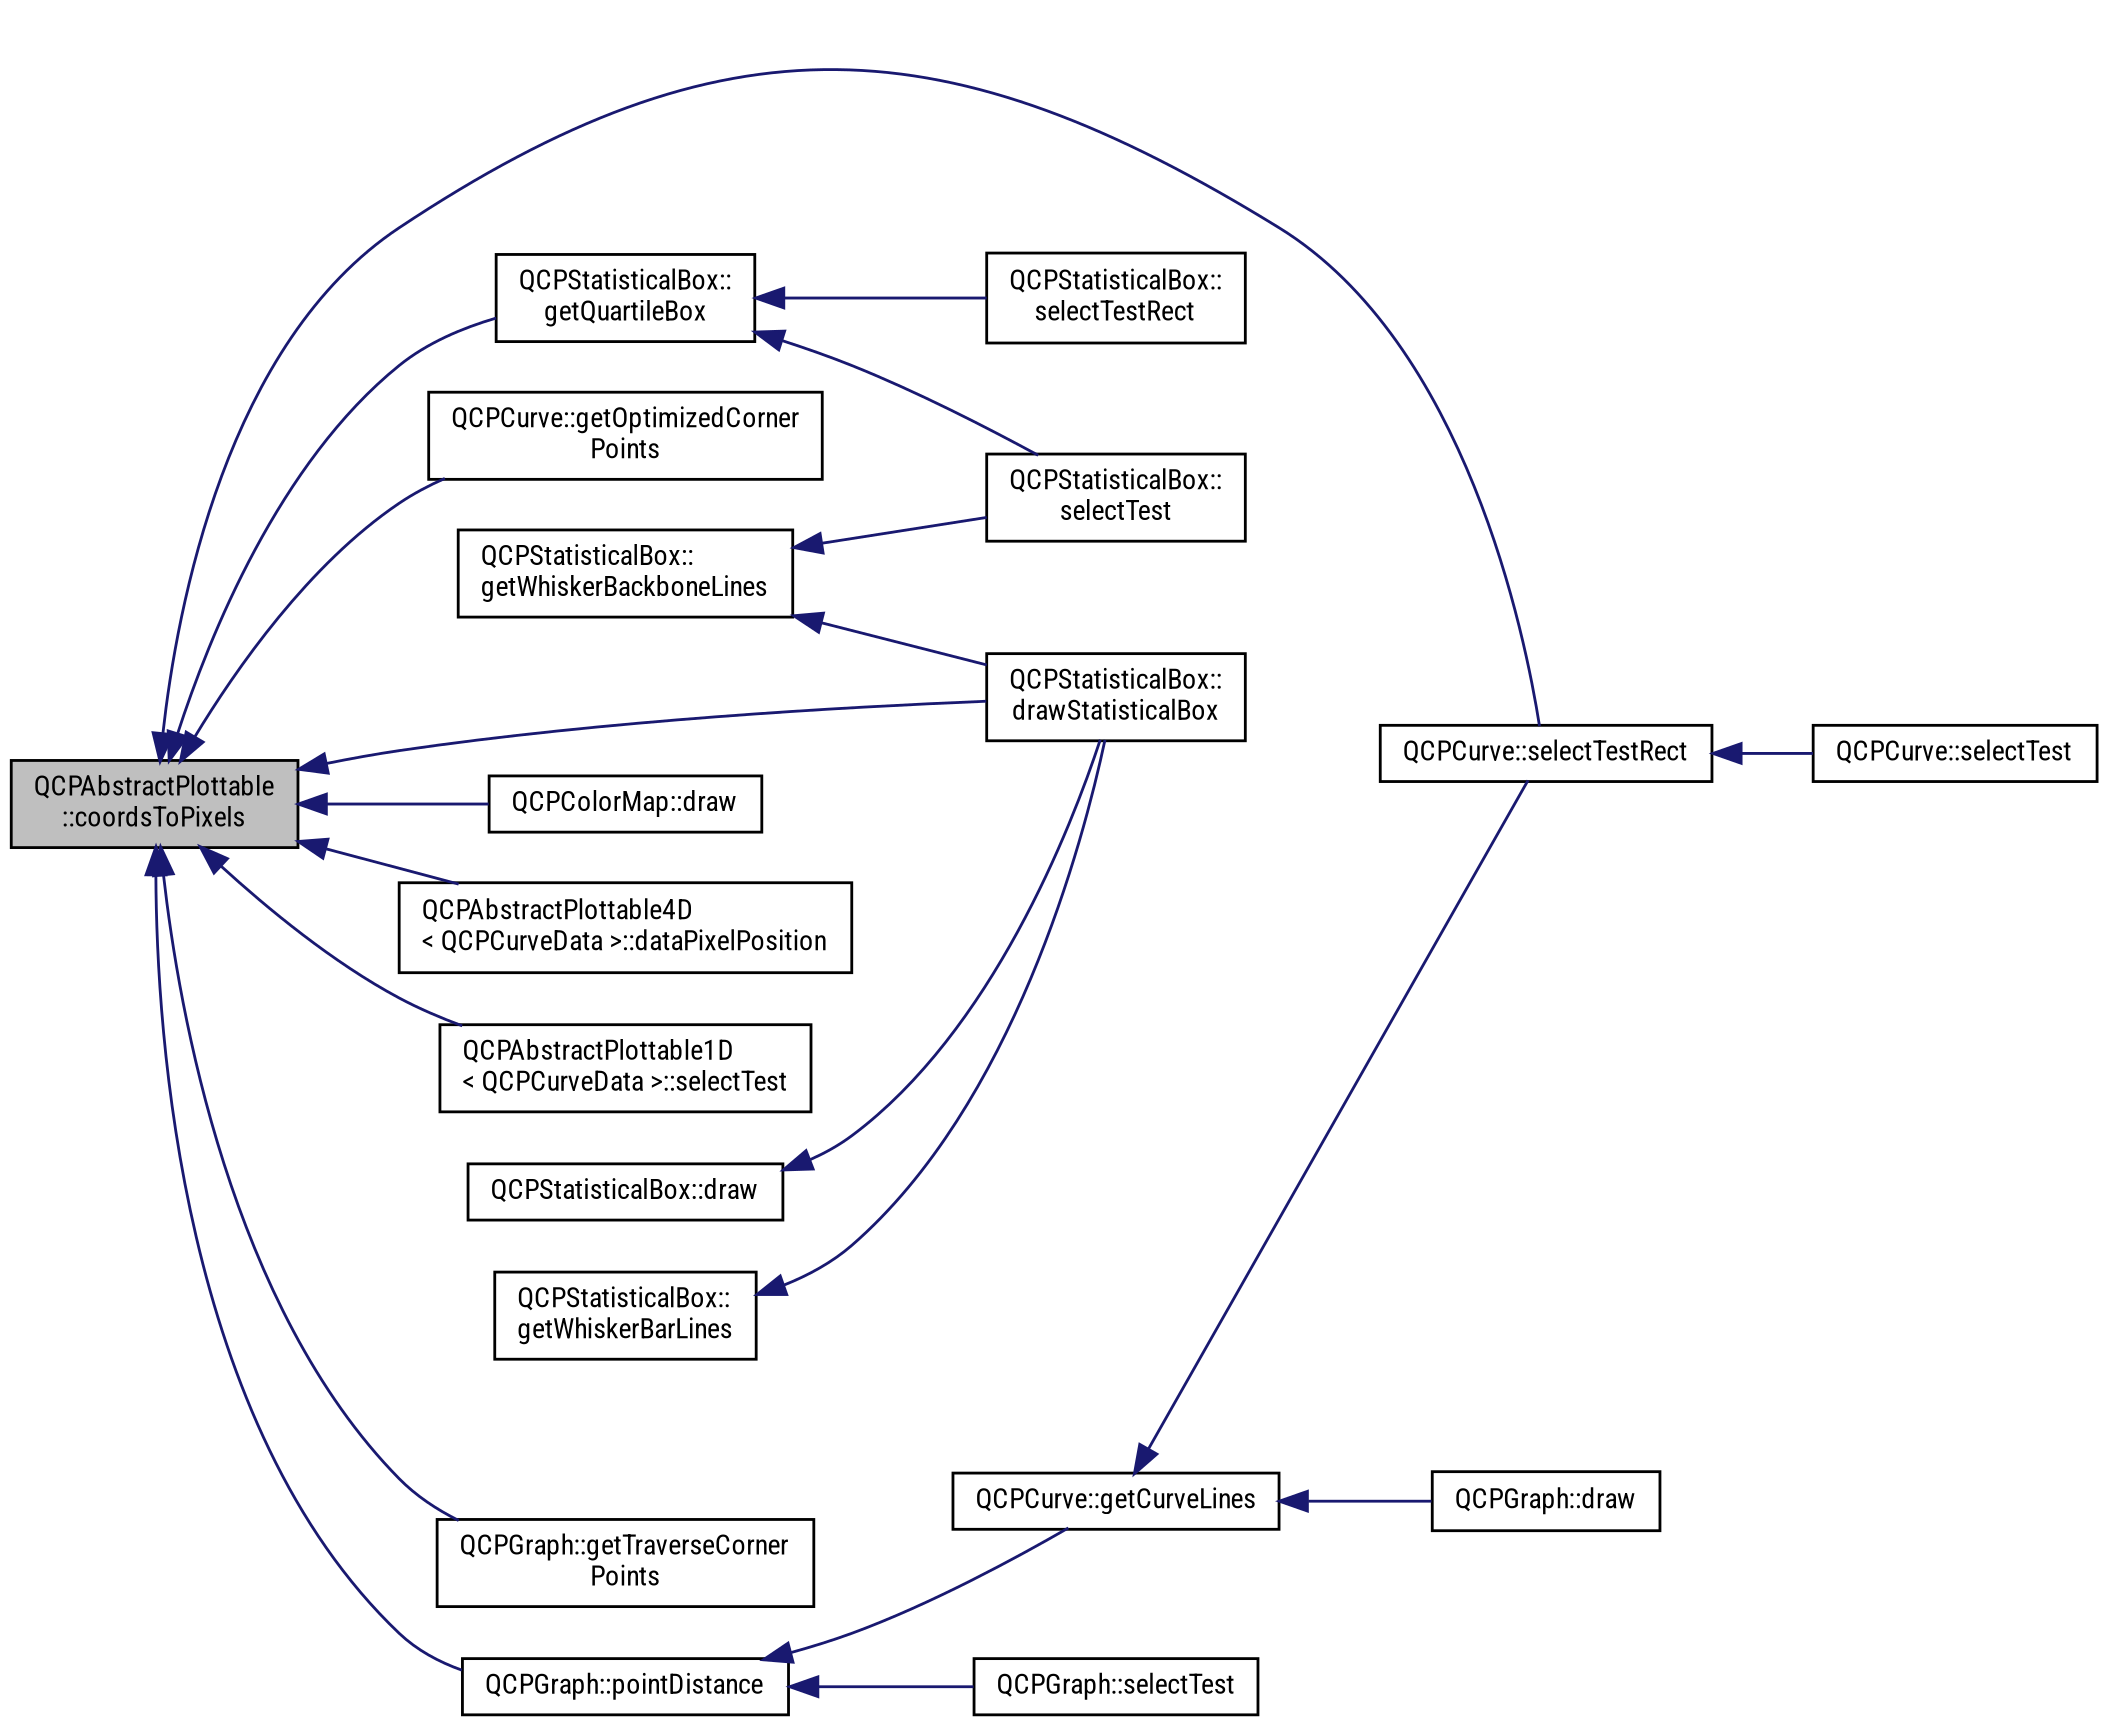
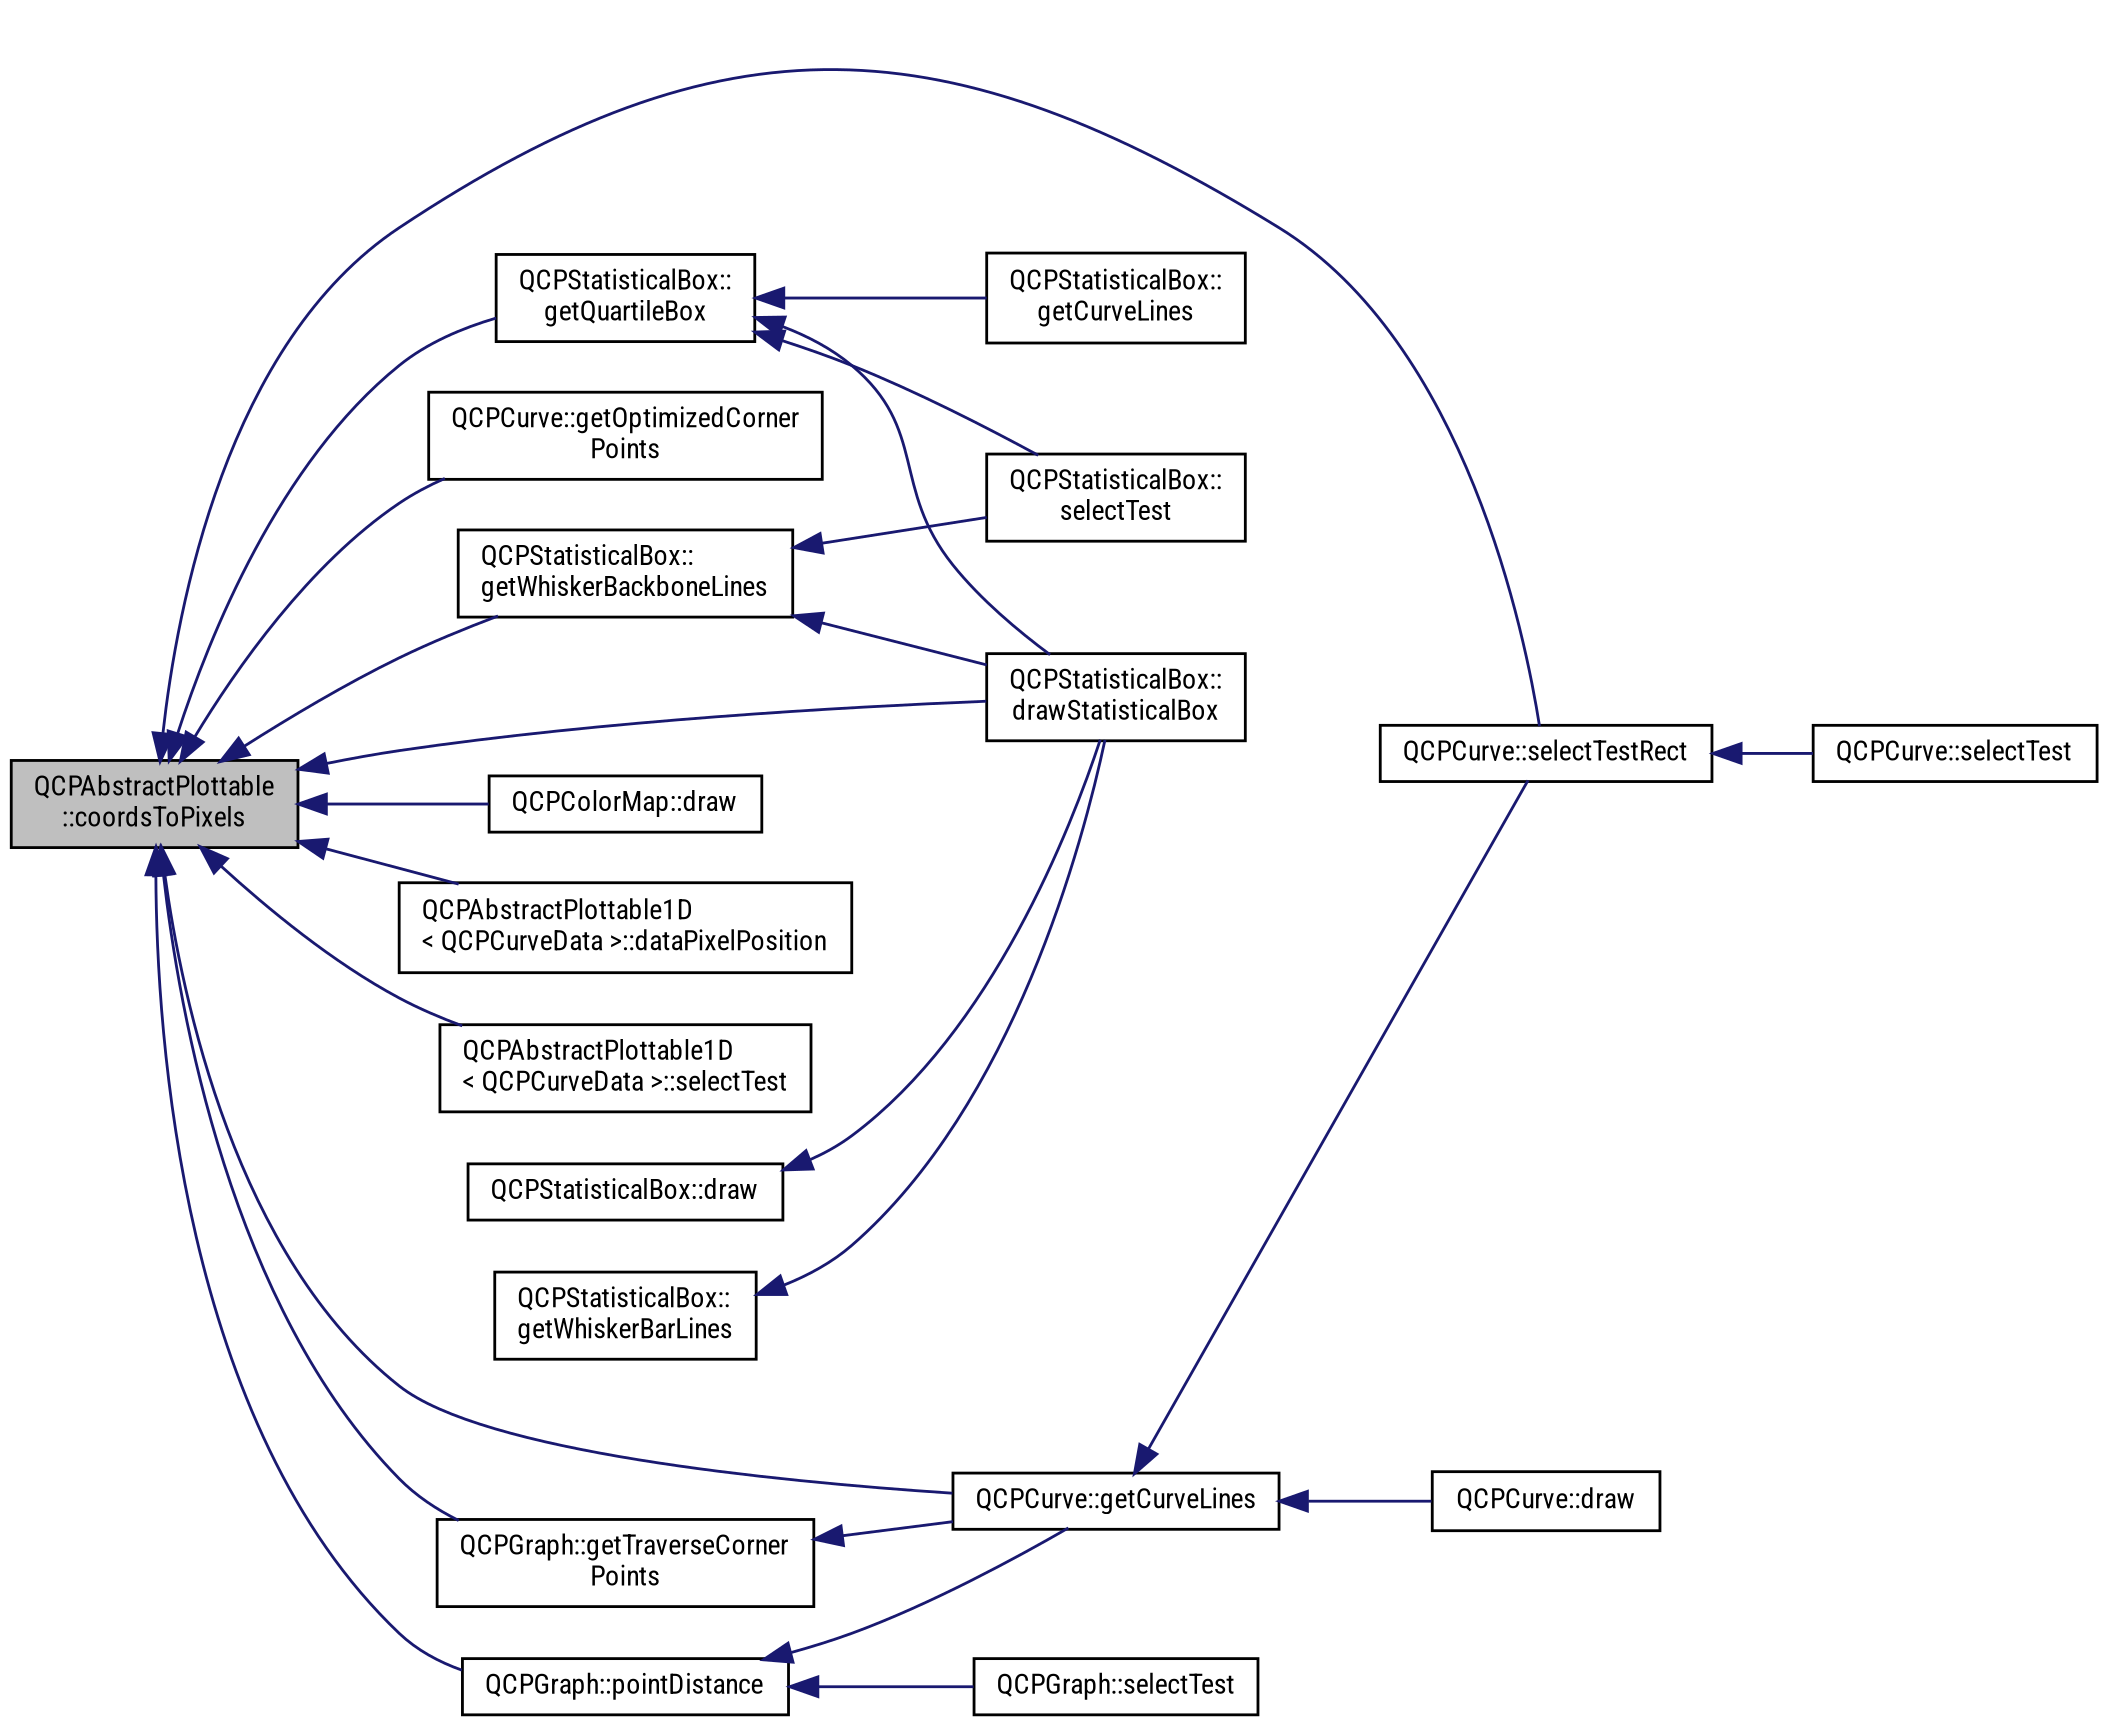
(1116, 298) -> (1116, 298)
none -> (915, 487)
none -> (367, 674)
(625, 928) -> (625, 928)
none -> (397, 1384)
(1546, 1501) -> (1546, 1501)
none -> (898, 1529)
